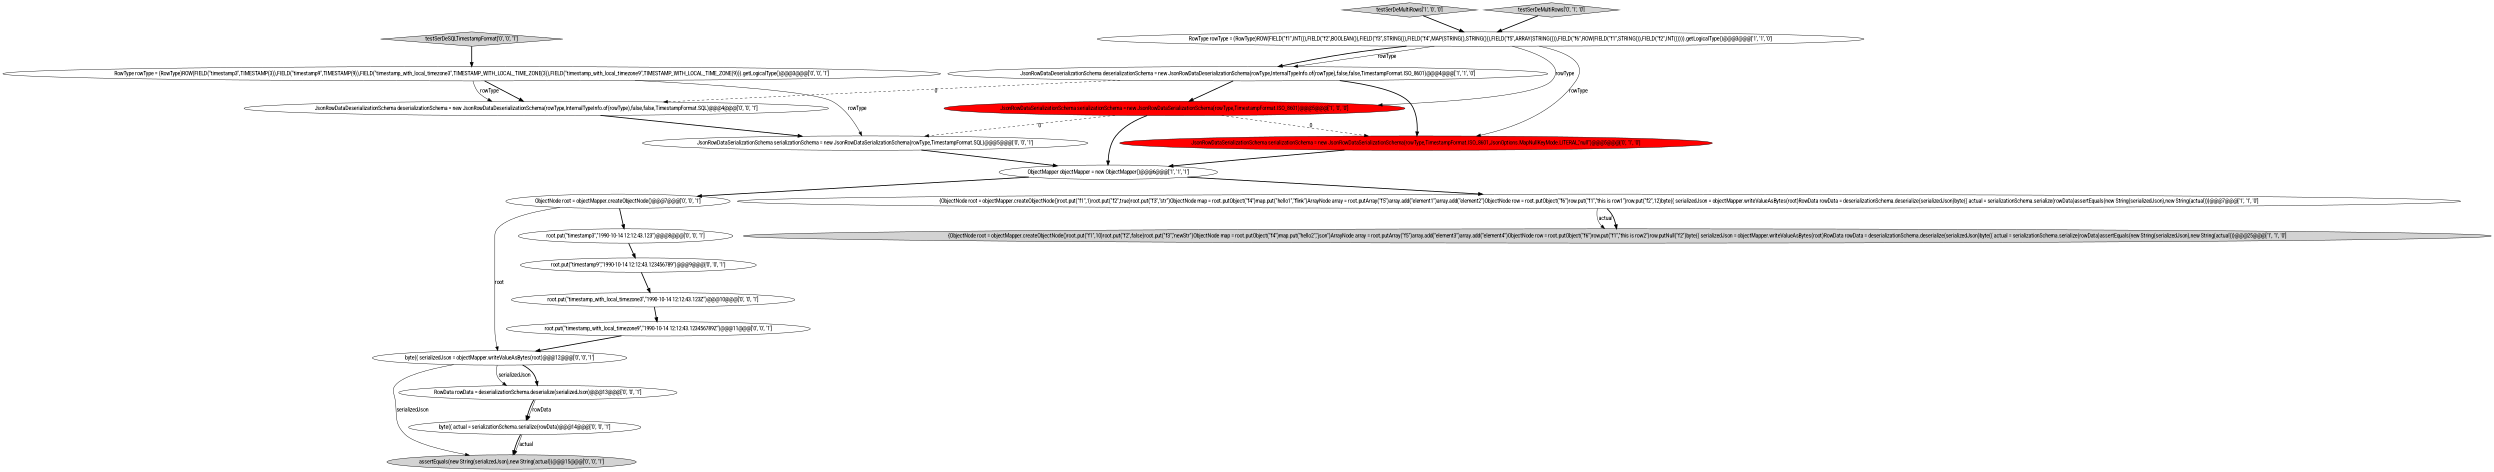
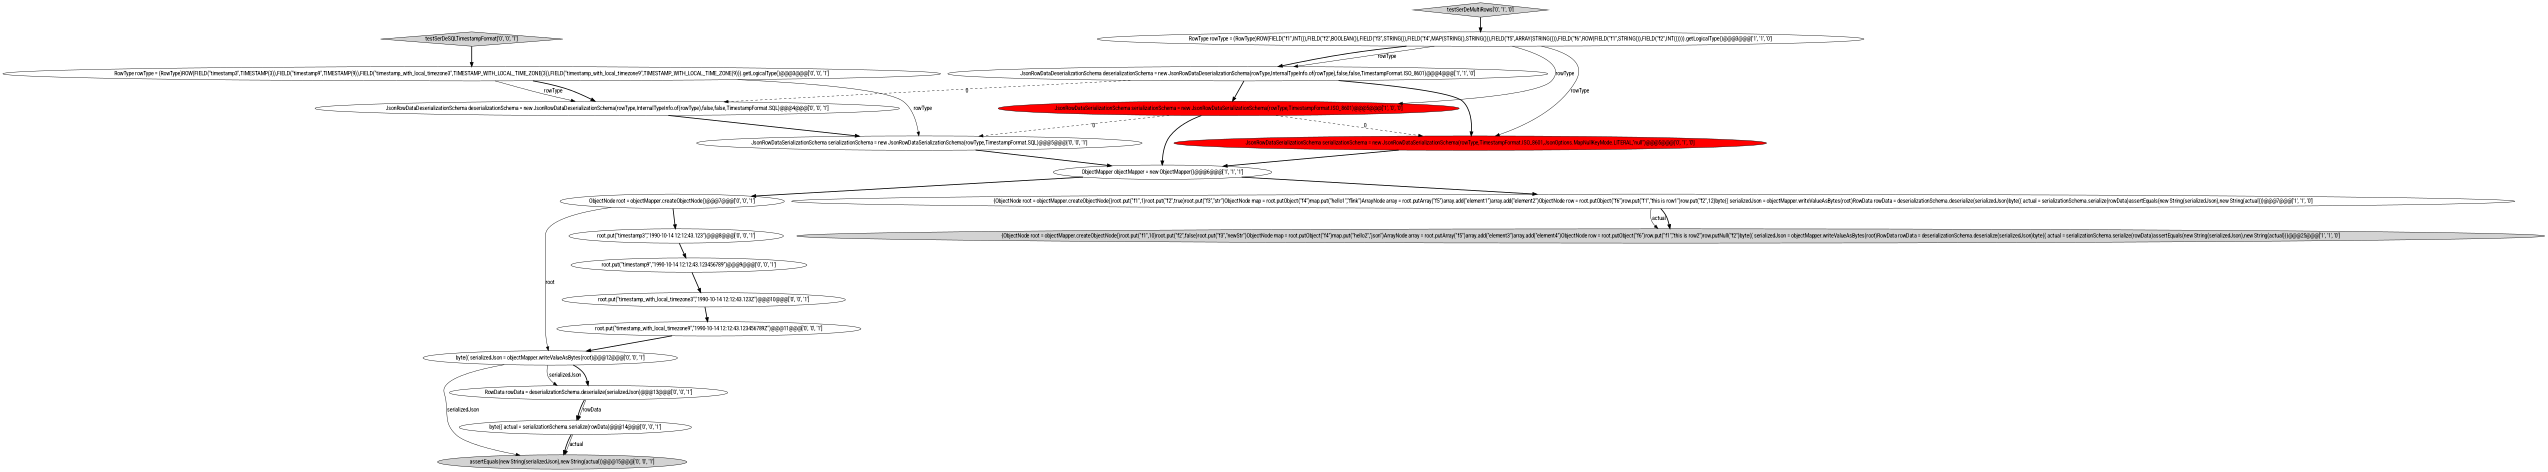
(1410, 10) -> none
